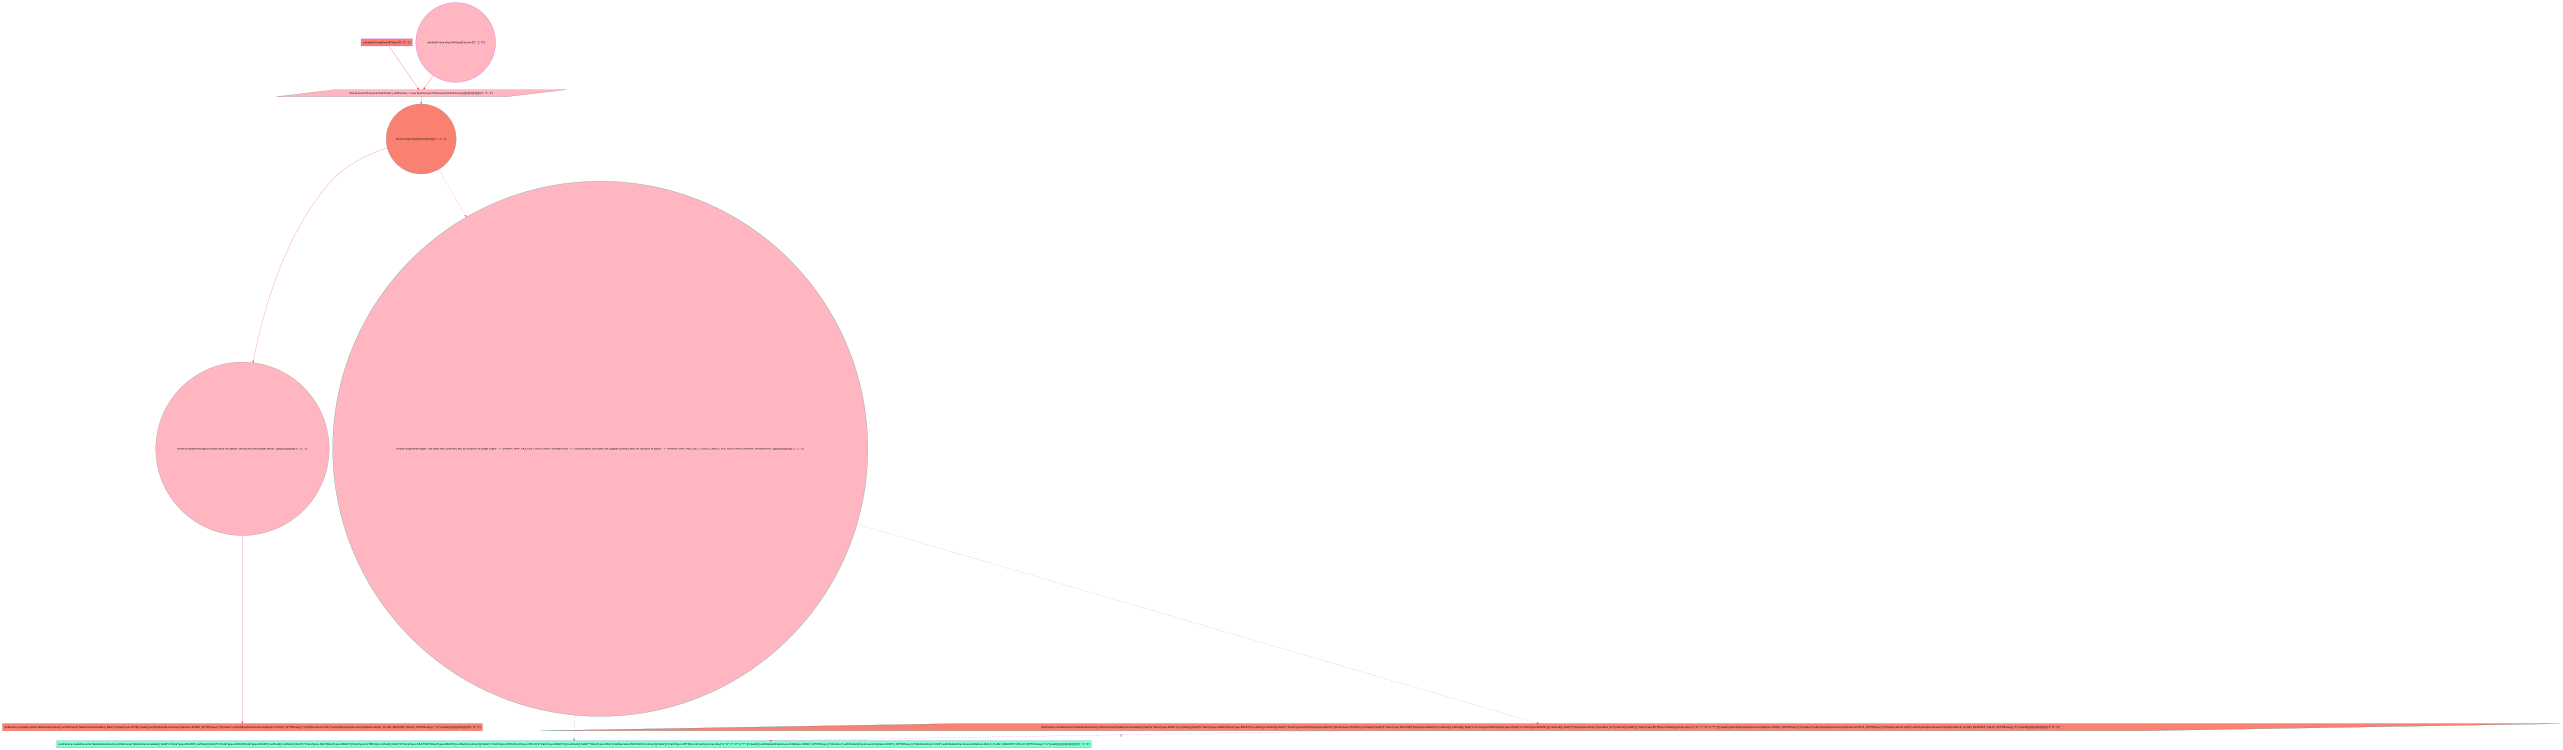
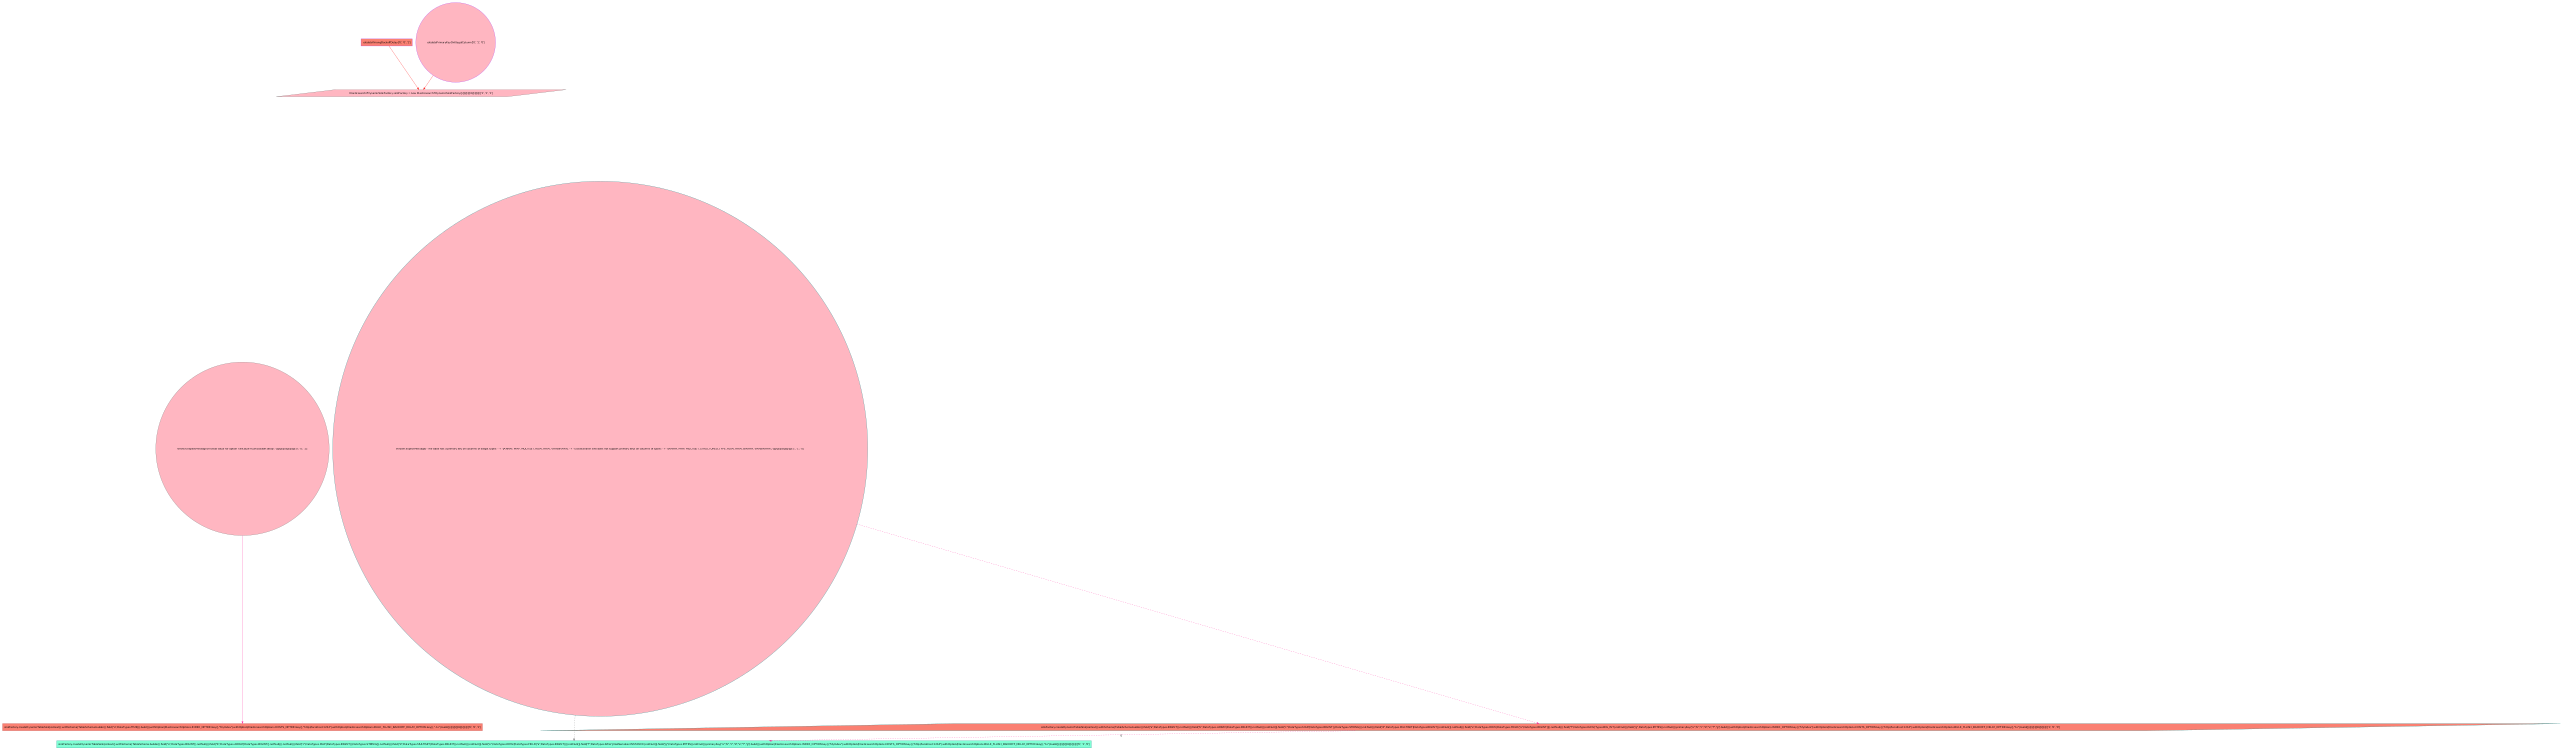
(421, 139) -> none
